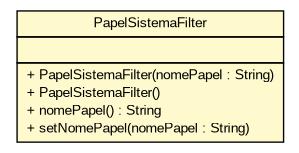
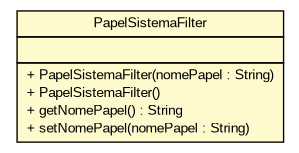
(94, 111) -> (105, 111)
